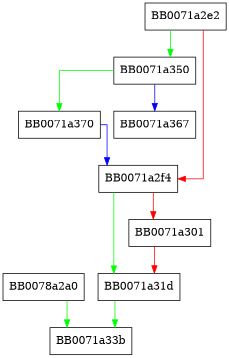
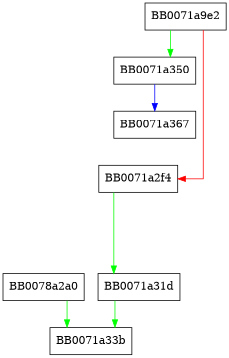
(186, 17) -> (186, 17)
(59, 125) -> none
(170, 233) -> none
